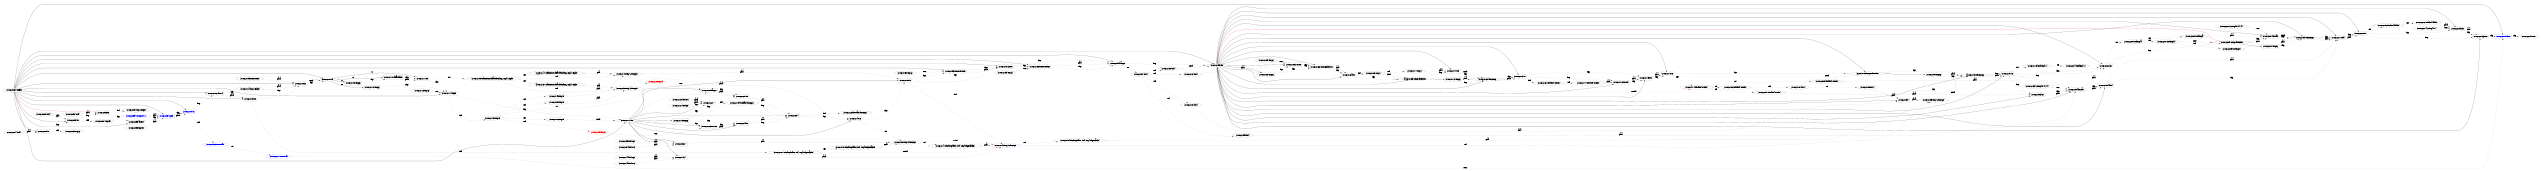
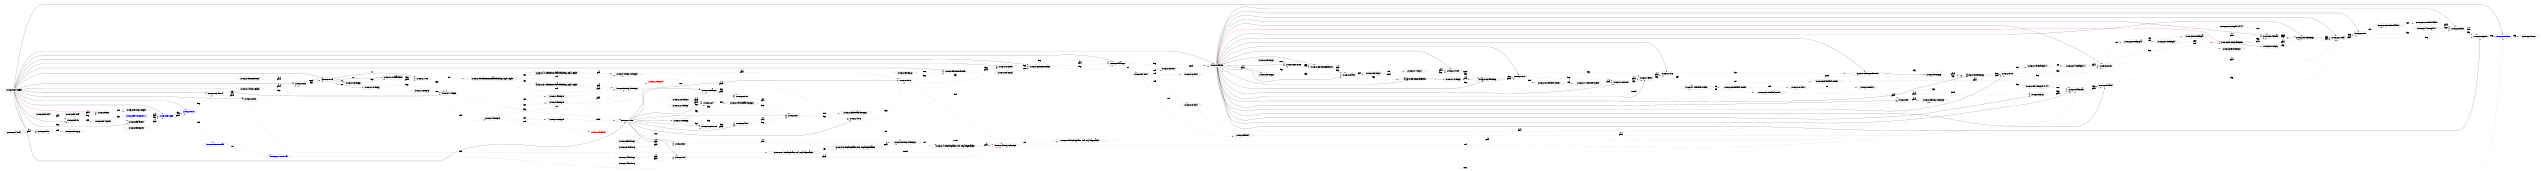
(1291, 71) -> (1307, 75)
(2094, 80) -> (2093, 66)
